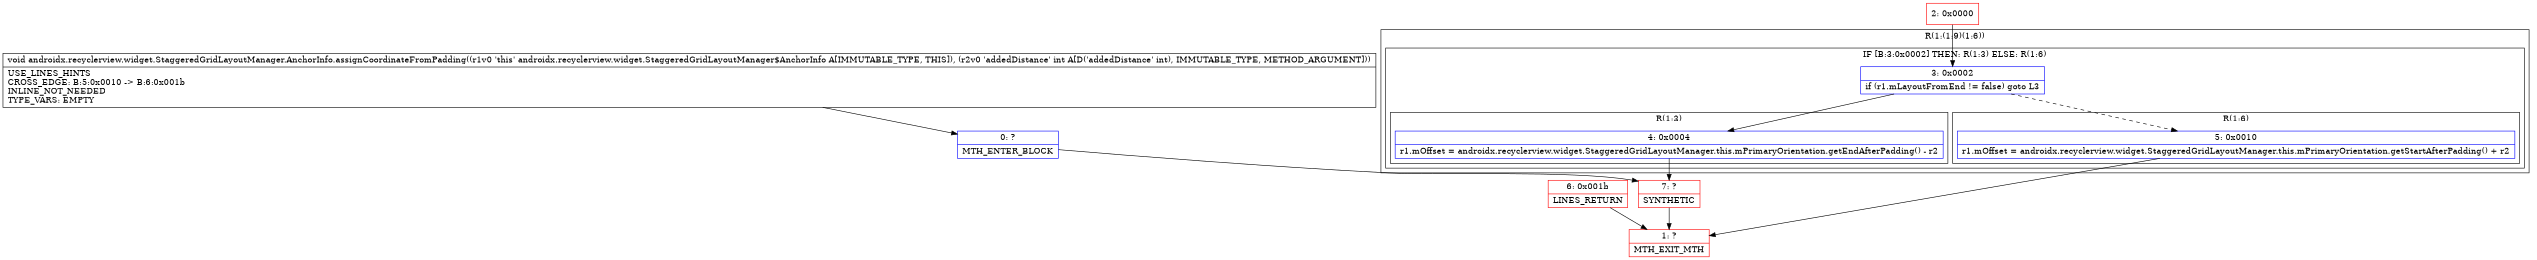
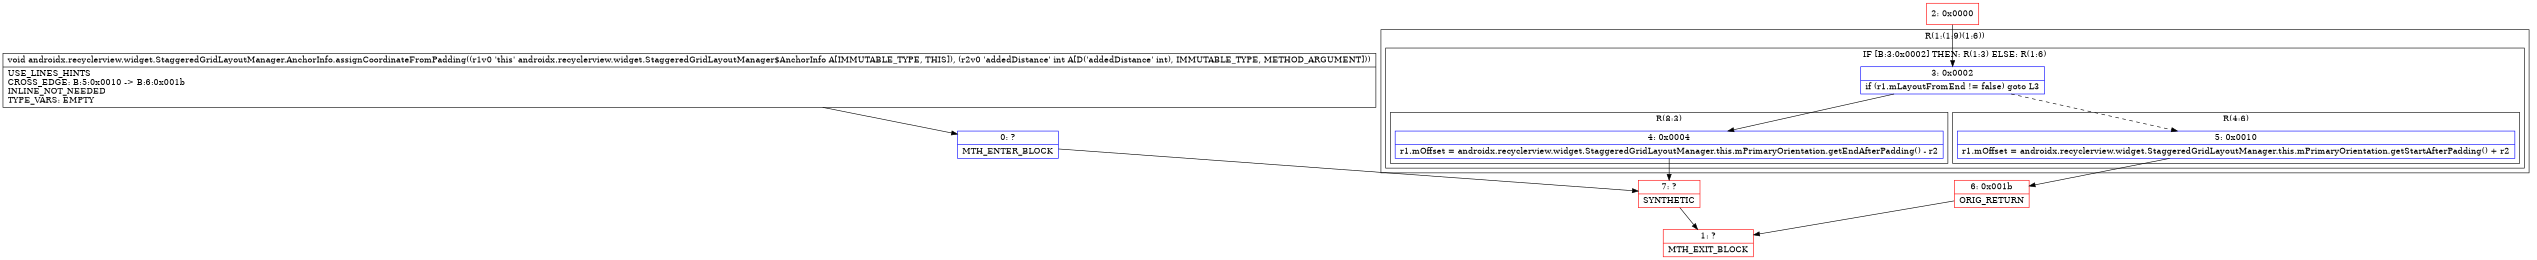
(1669, 119) -> (1669, 119)
(2236, 119) -> (2236, 119)
(1938, 197) -> (2075, 177)
(1588, 200) -> (1992, 200)
(1669, 250) -> (1708, 250)
